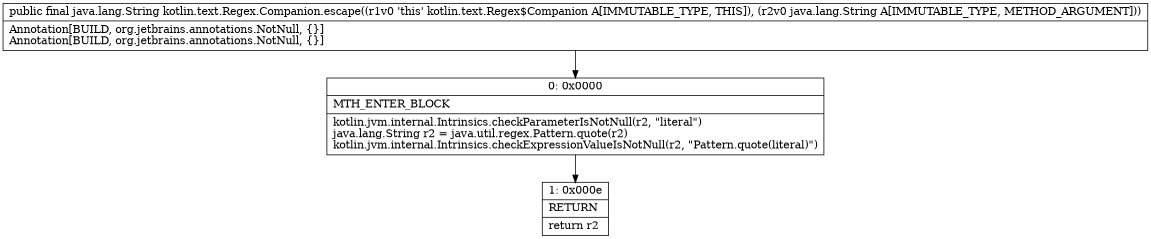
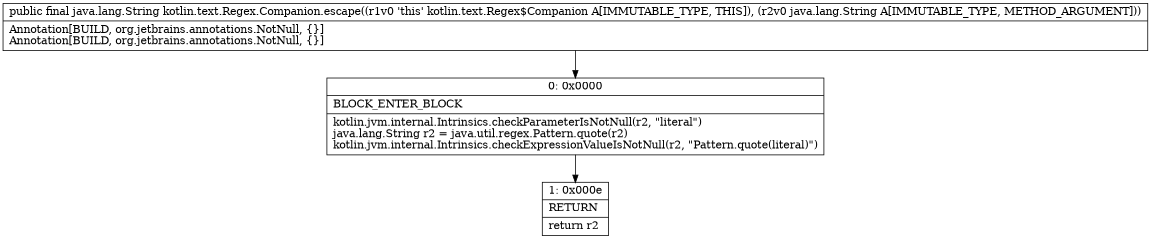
(392, 104) -> (398, 104)
